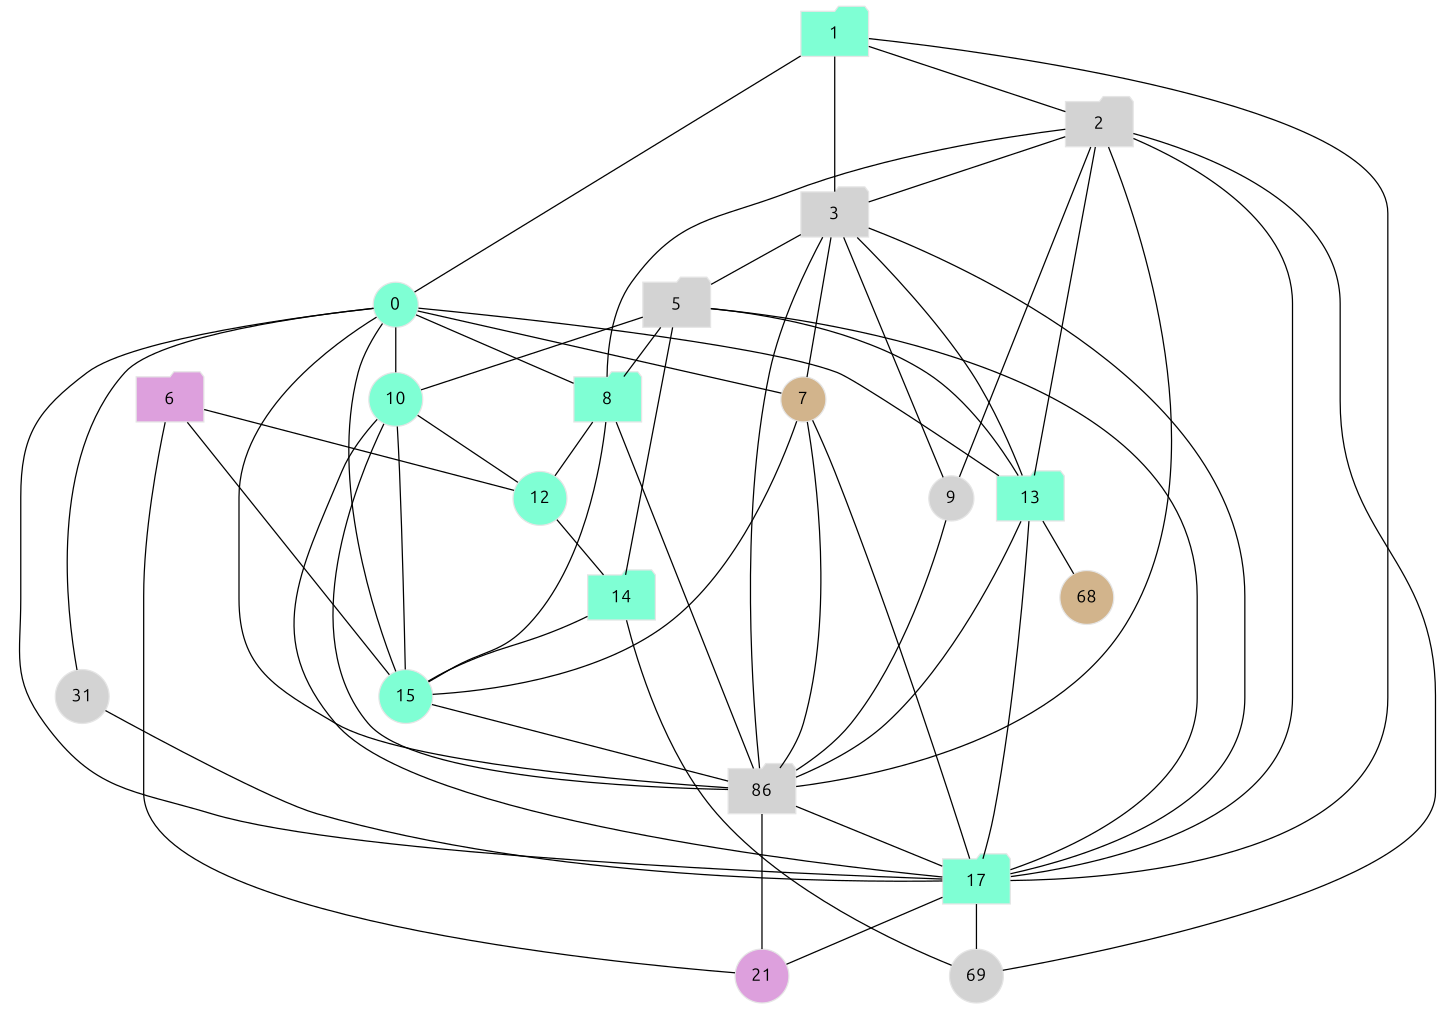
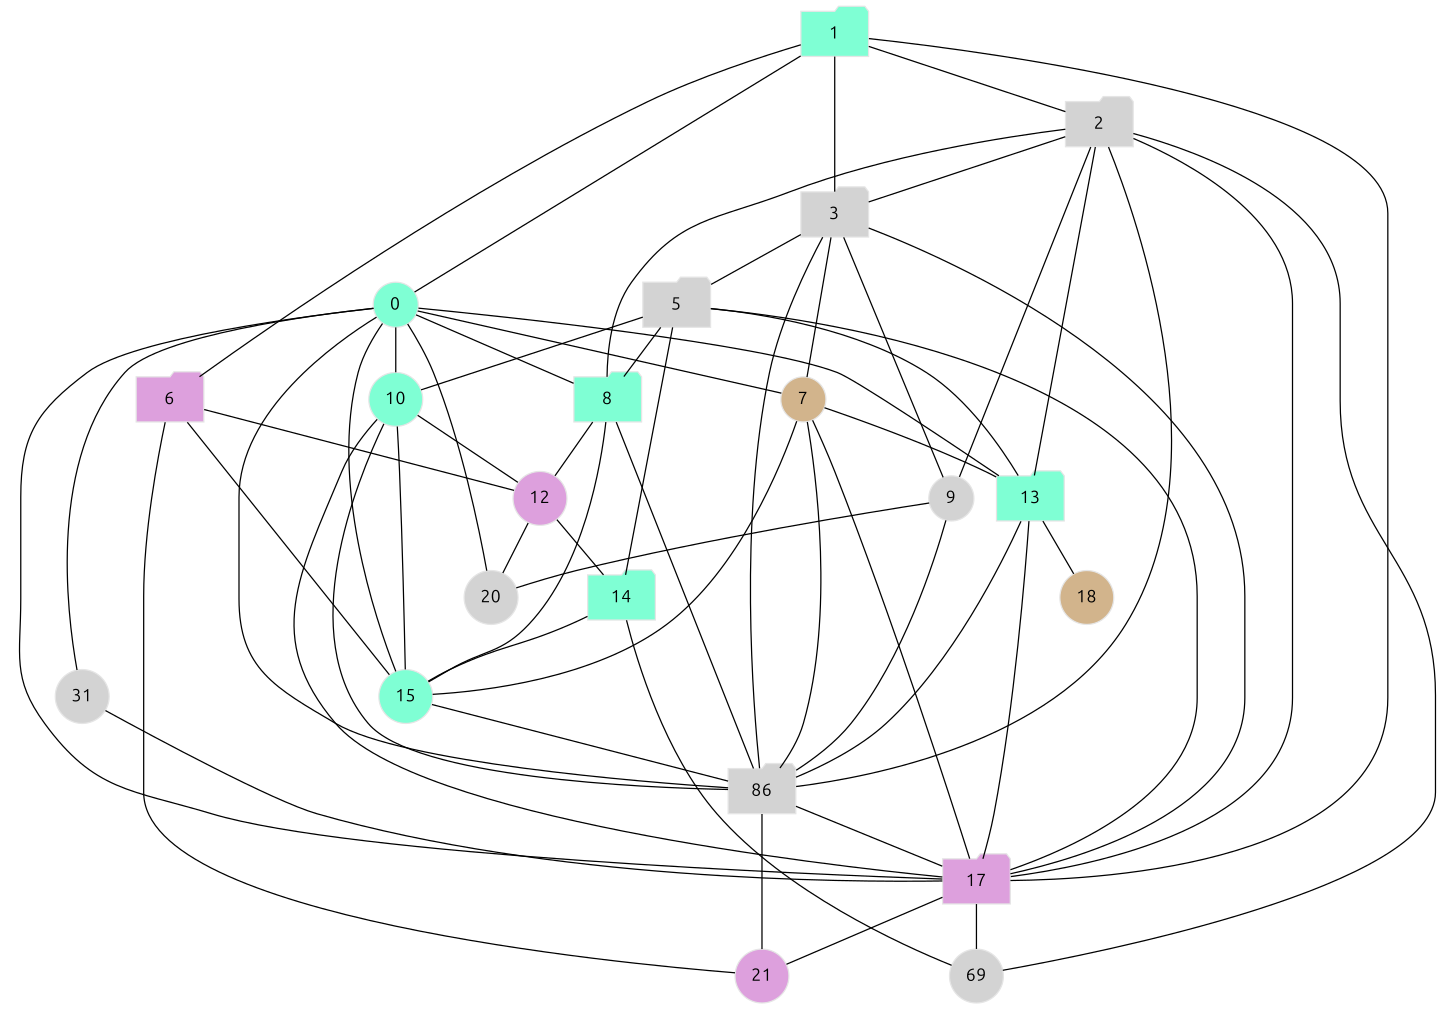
none -> (488, 188)
(954, 347) -> (911, 440)
(540, 498) -> (540, 498)
none -> (491, 597)
(1087, 597) -> (1087, 597)
(976, 881) -> (976, 881)
